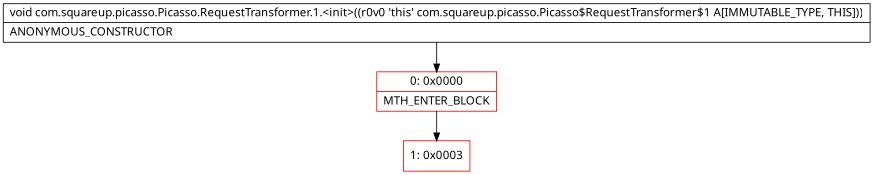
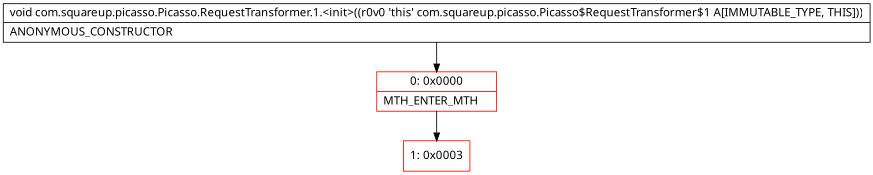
(437, 101) -> (431, 101)
